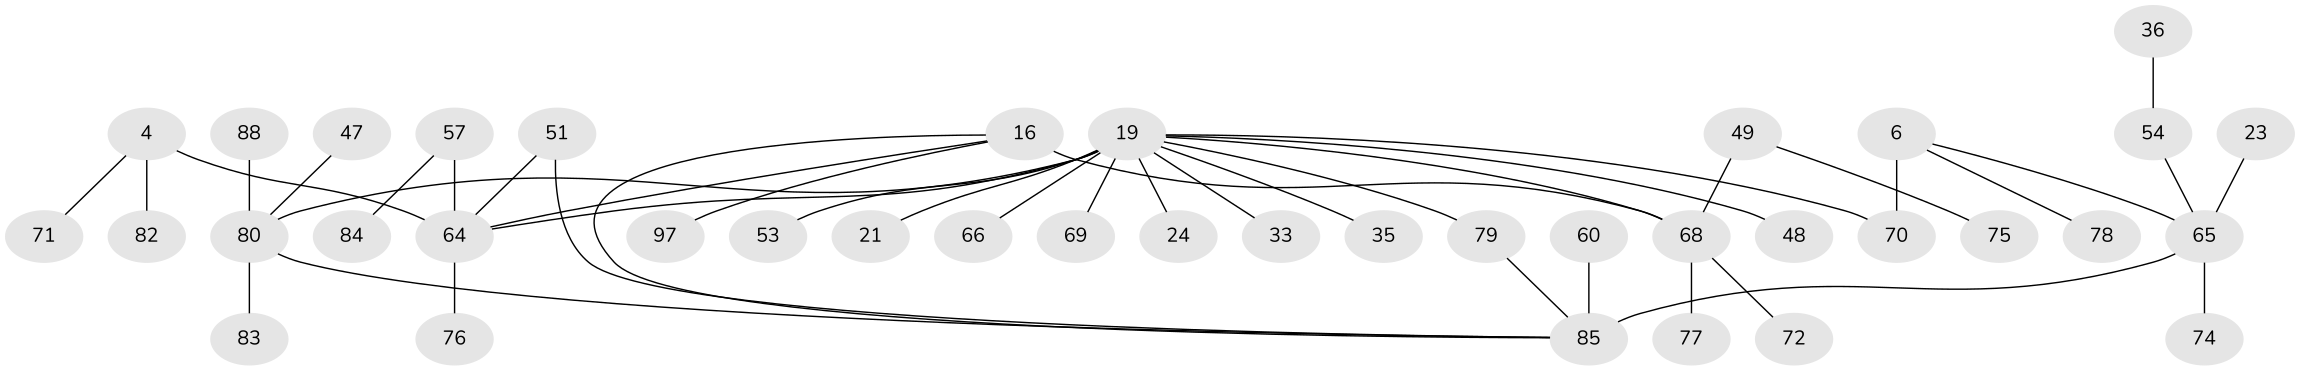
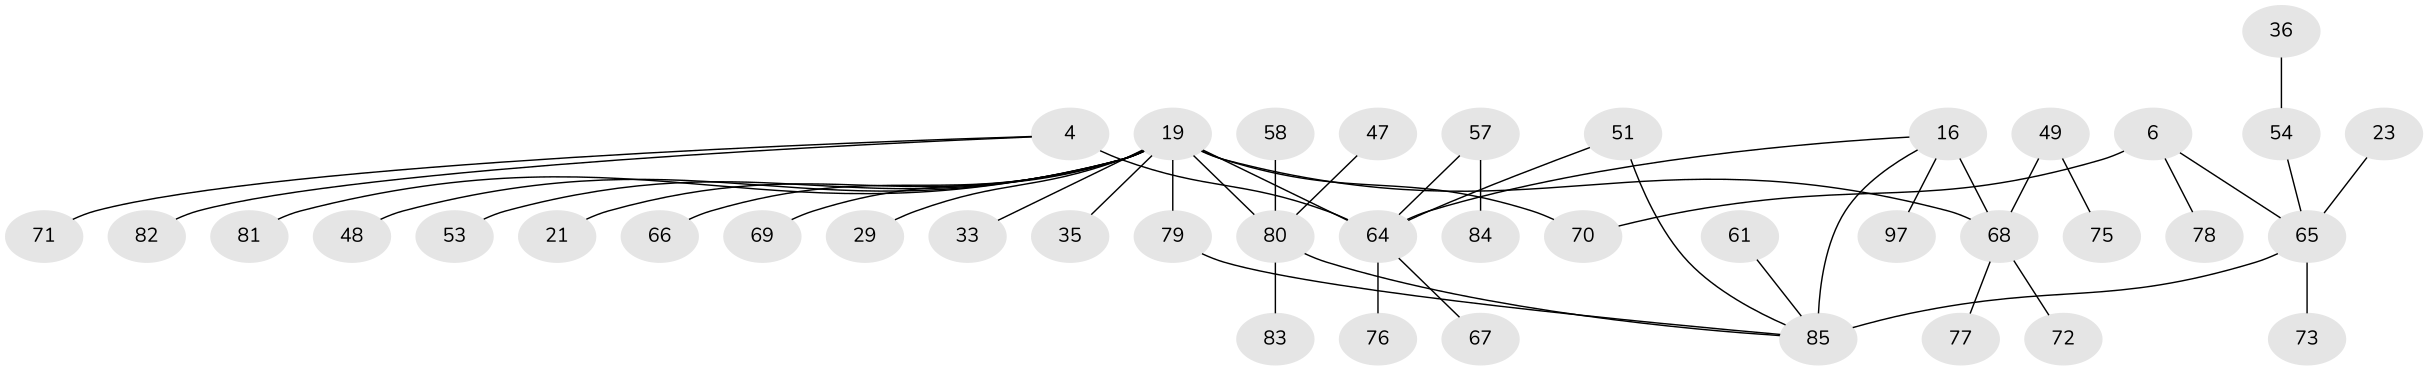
(249, 134) -> (1275, 134)
none -> (249, 237)
(1178, 237) -> (865, 237)
(1589, 237) -> (1740, 237)
none -> (1481, 339)
(2204, 339) -> (2307, 339)
